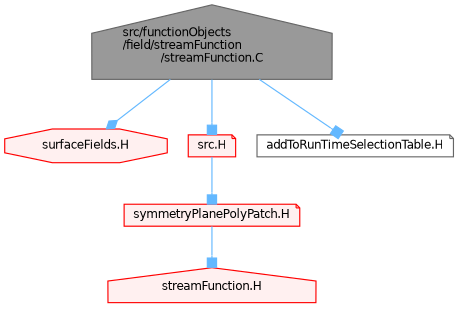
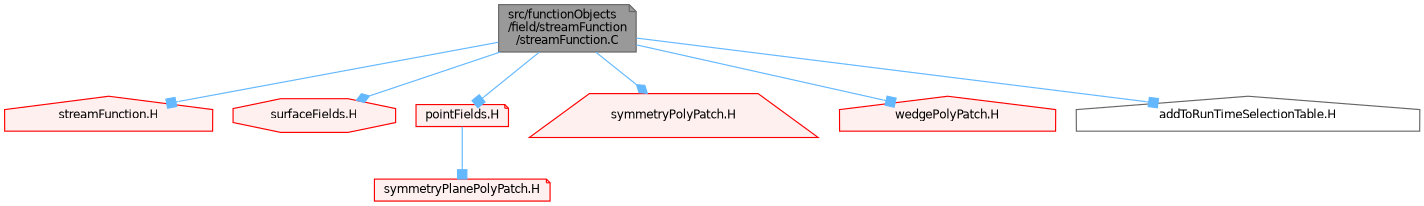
(212, 46) -> (567, 28)
none -> (674, 116)
none -> (948, 116)
(212, 146) -> (462, 116)
(355, 146) -> (1248, 116)
(212, 241) -> (338, 72)
